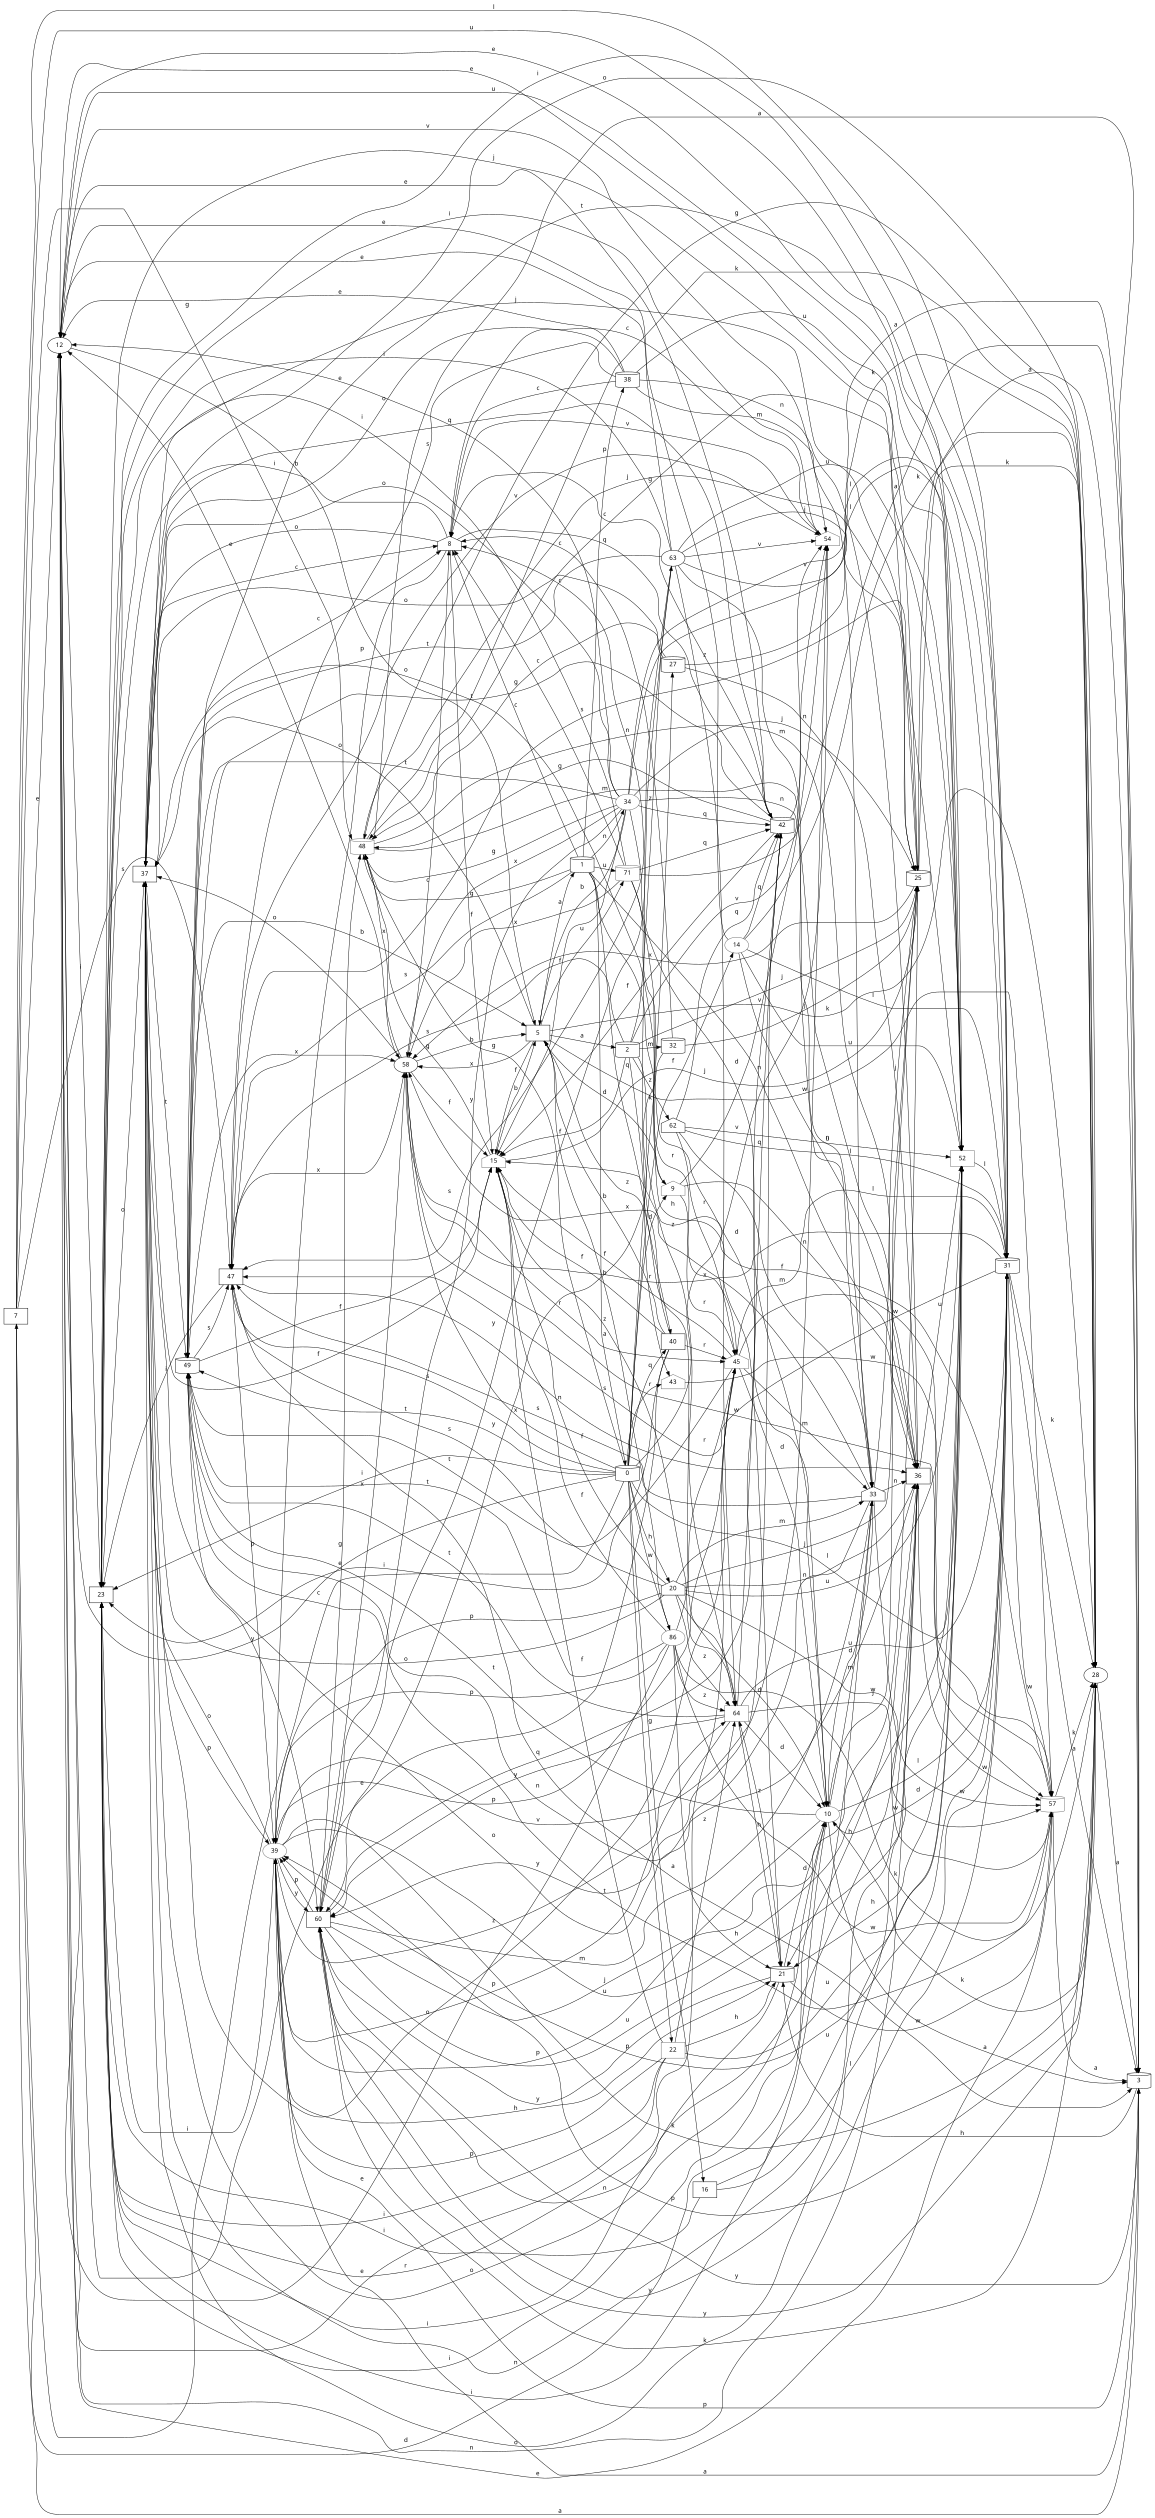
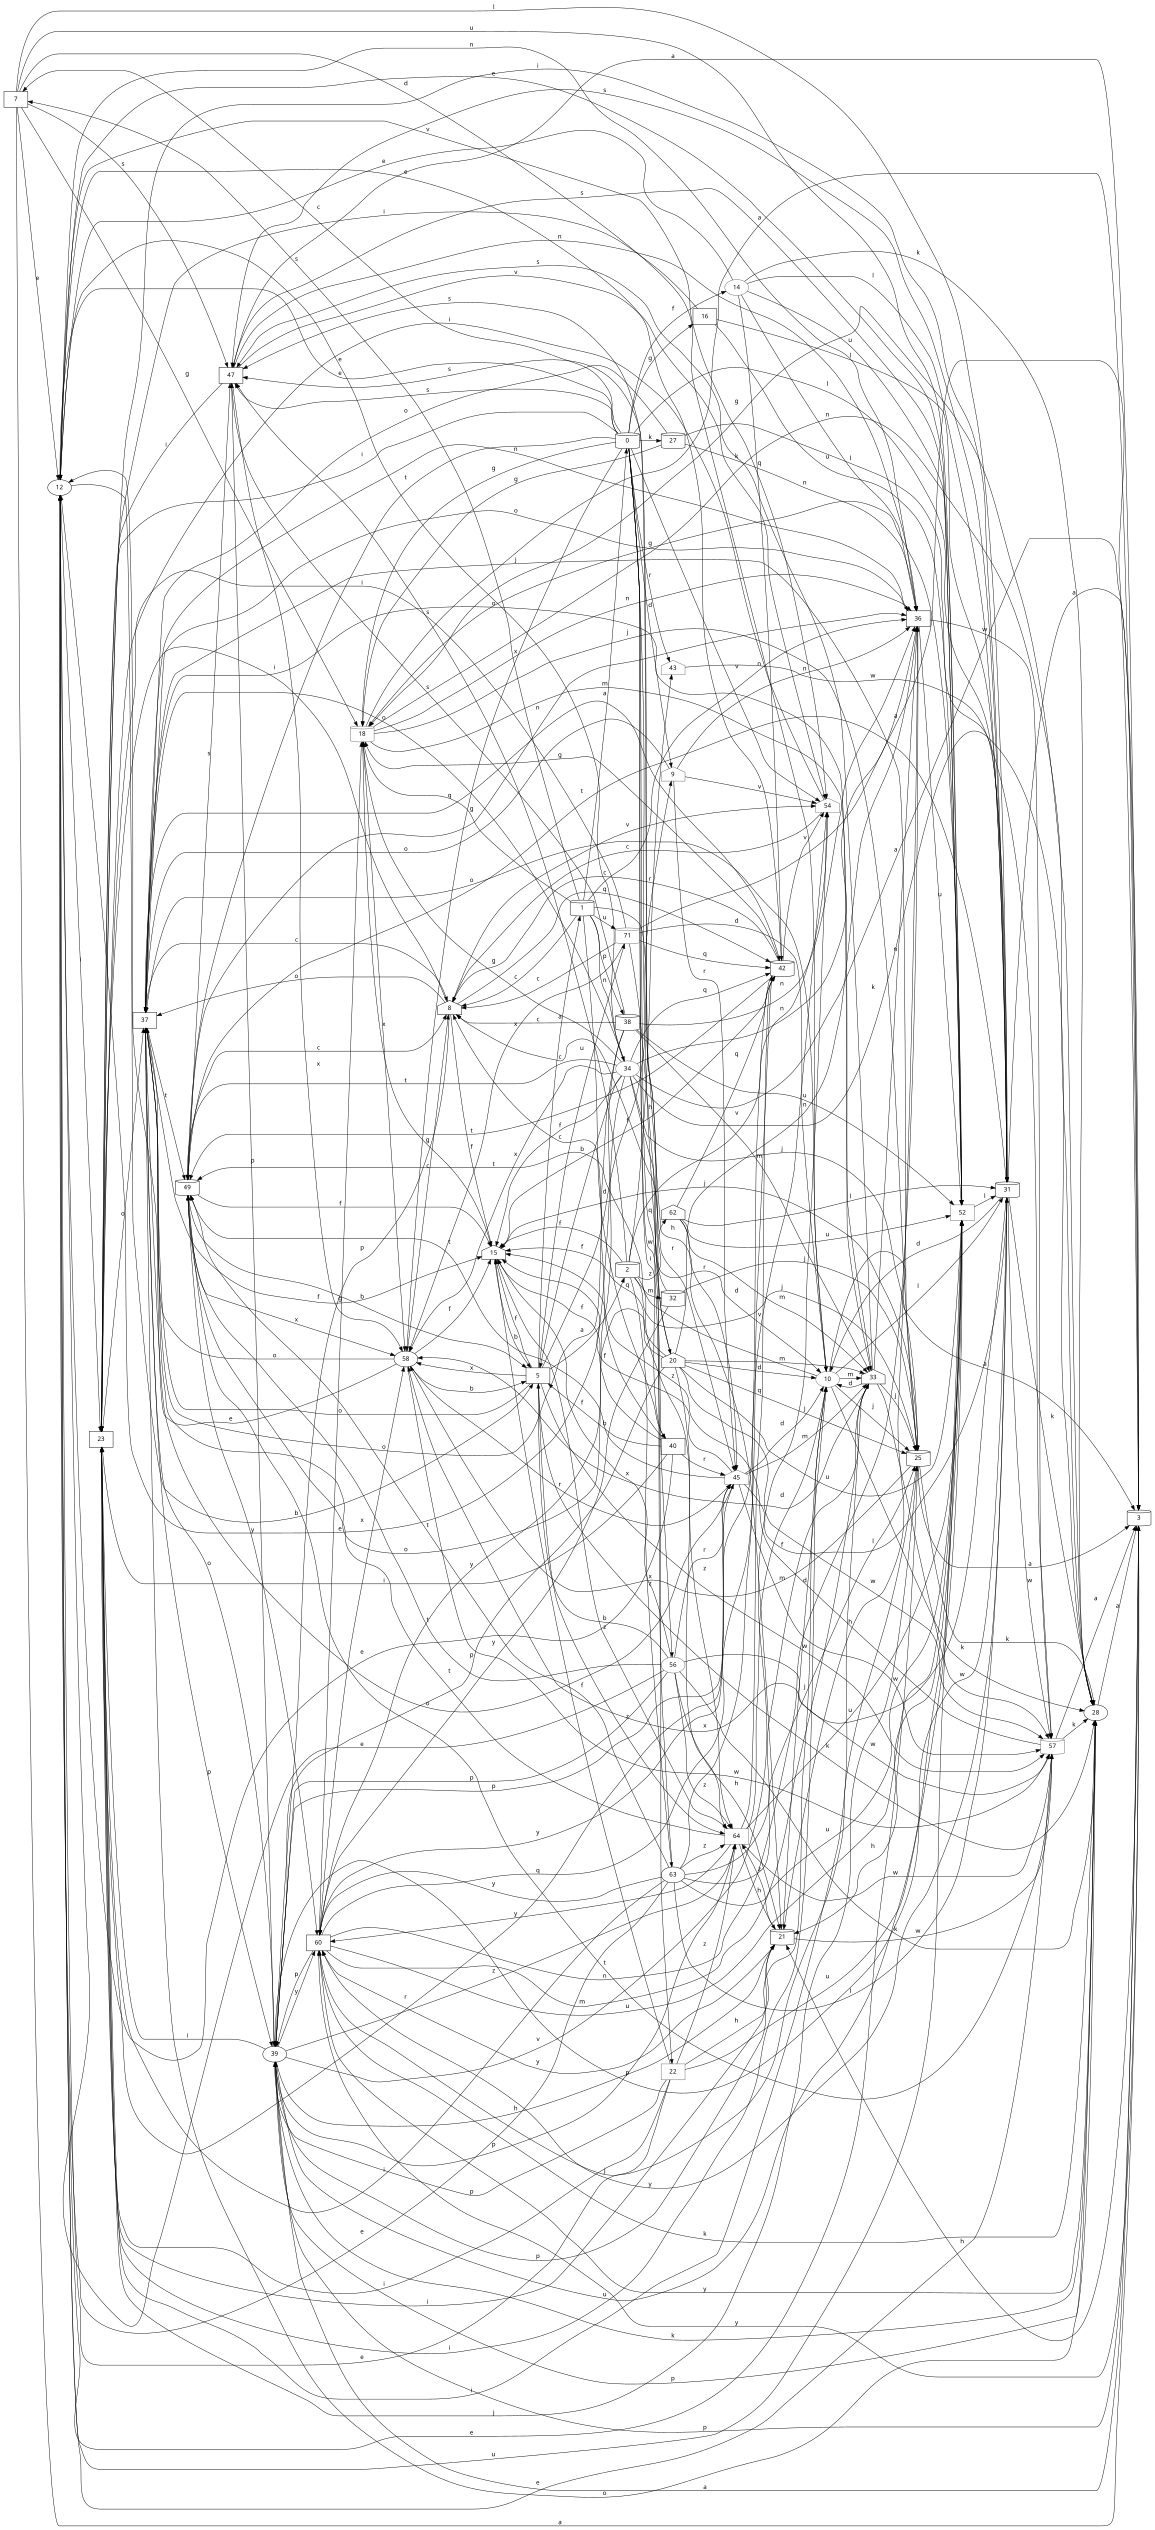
(362, 847) -> (362, 734)
(335, 1027) -> (436, 435)
(494, 1161) -> (494, 1253)
(673, 1638) -> (673, 1665)
(275, 1851) -> (275, 2054)
